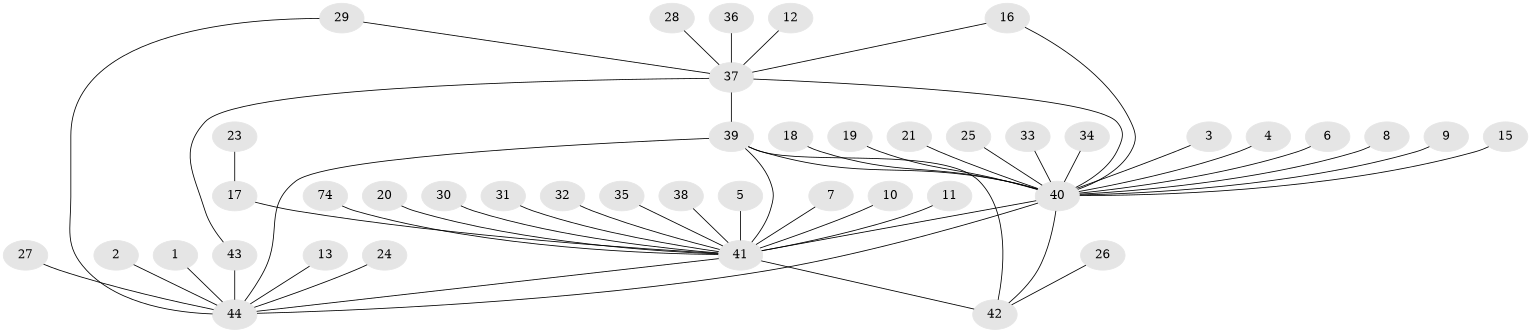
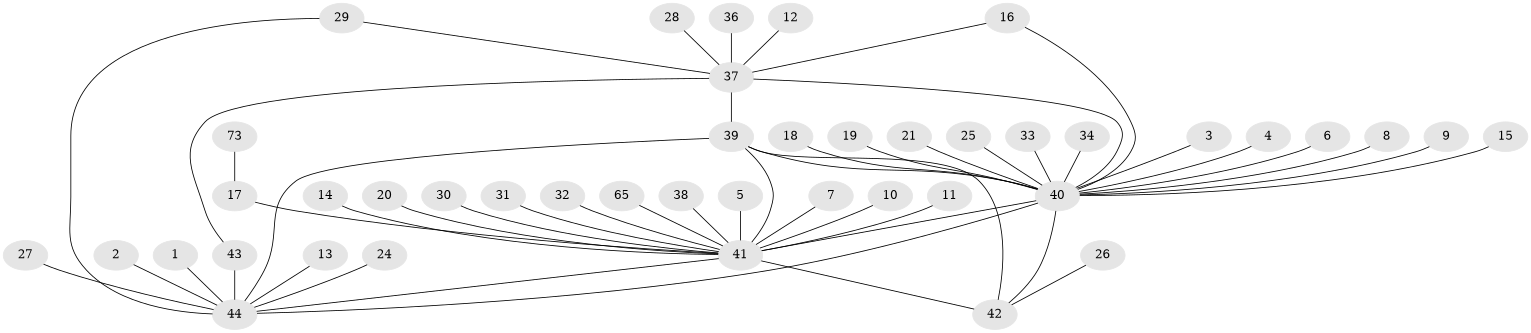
(235, 137) -> (235, 137)
(325, 196) -> (325, 196)
(622, 196) -> (622, 196)
